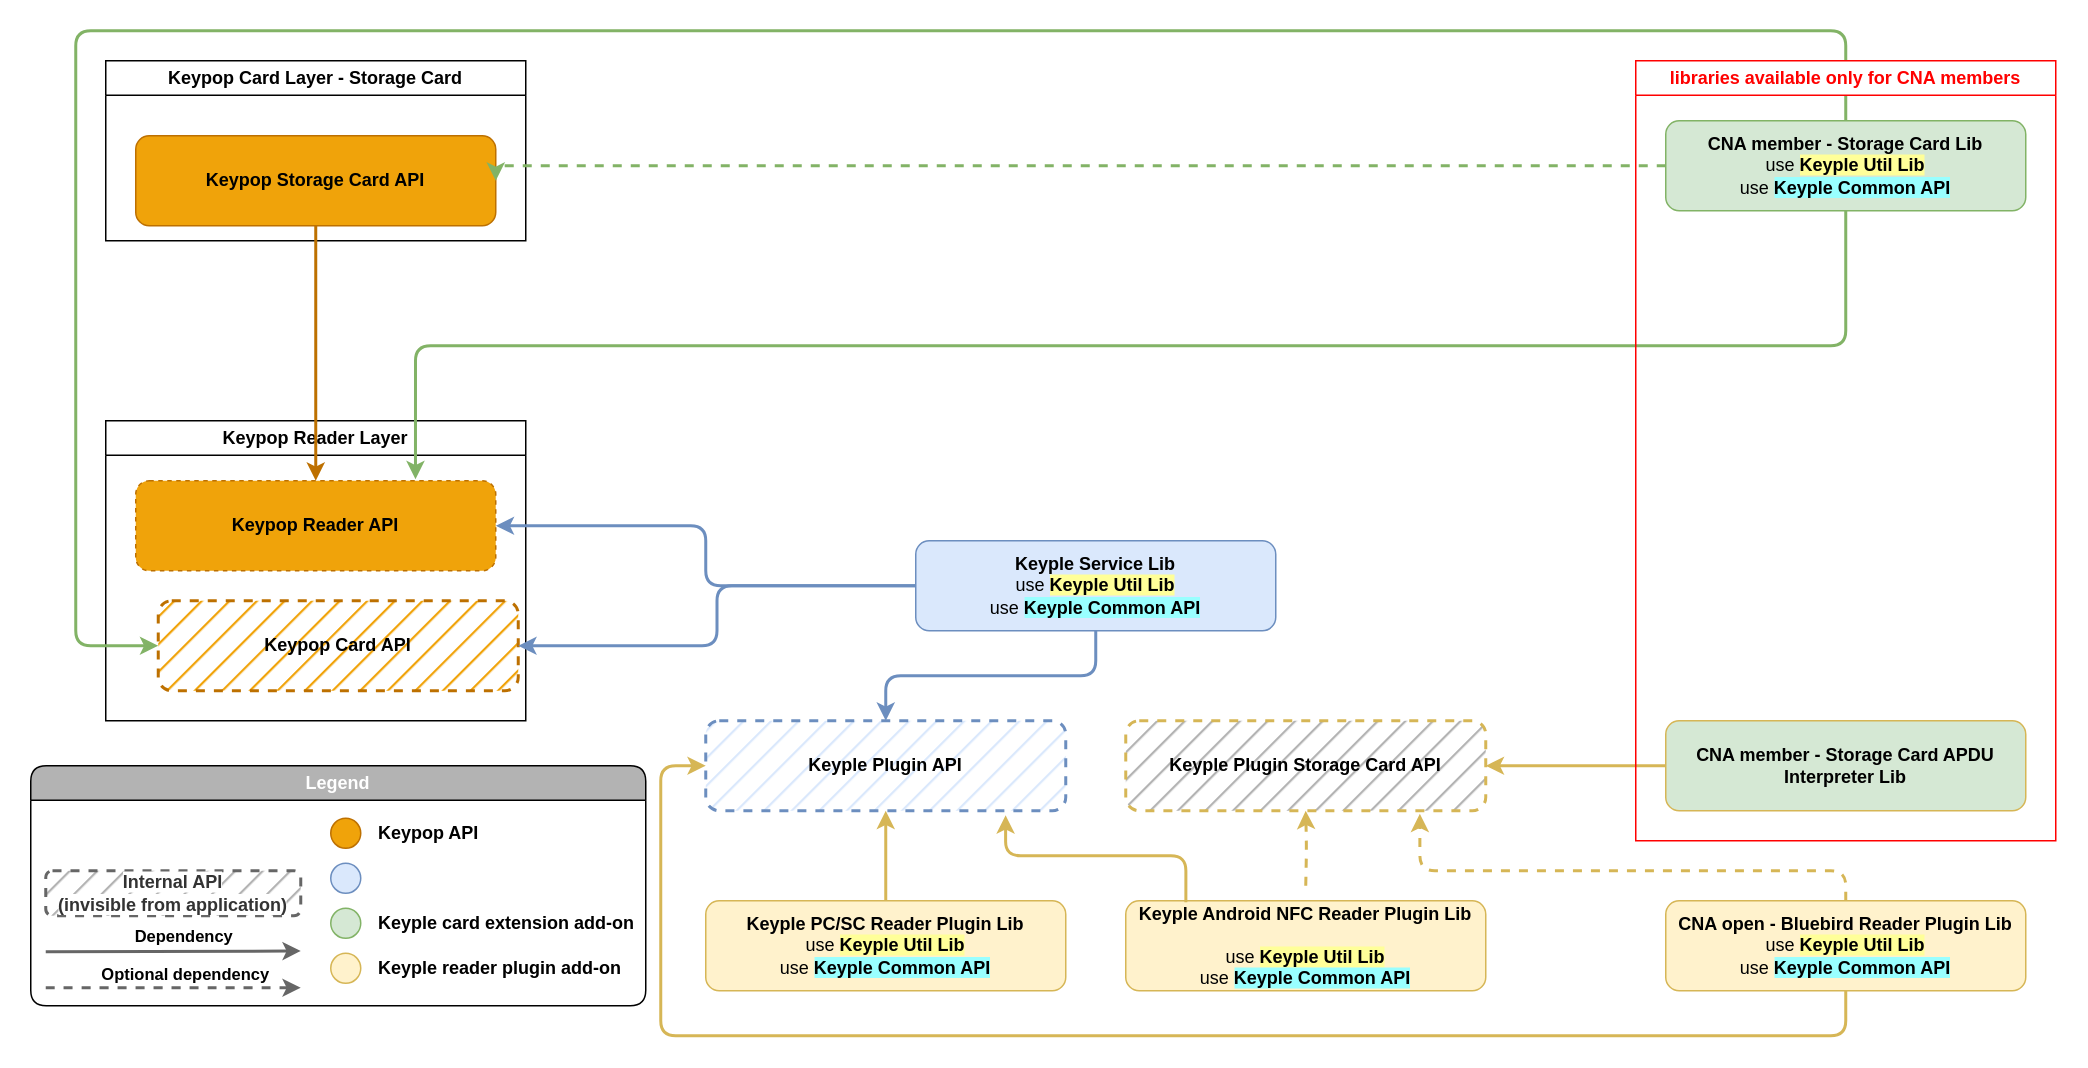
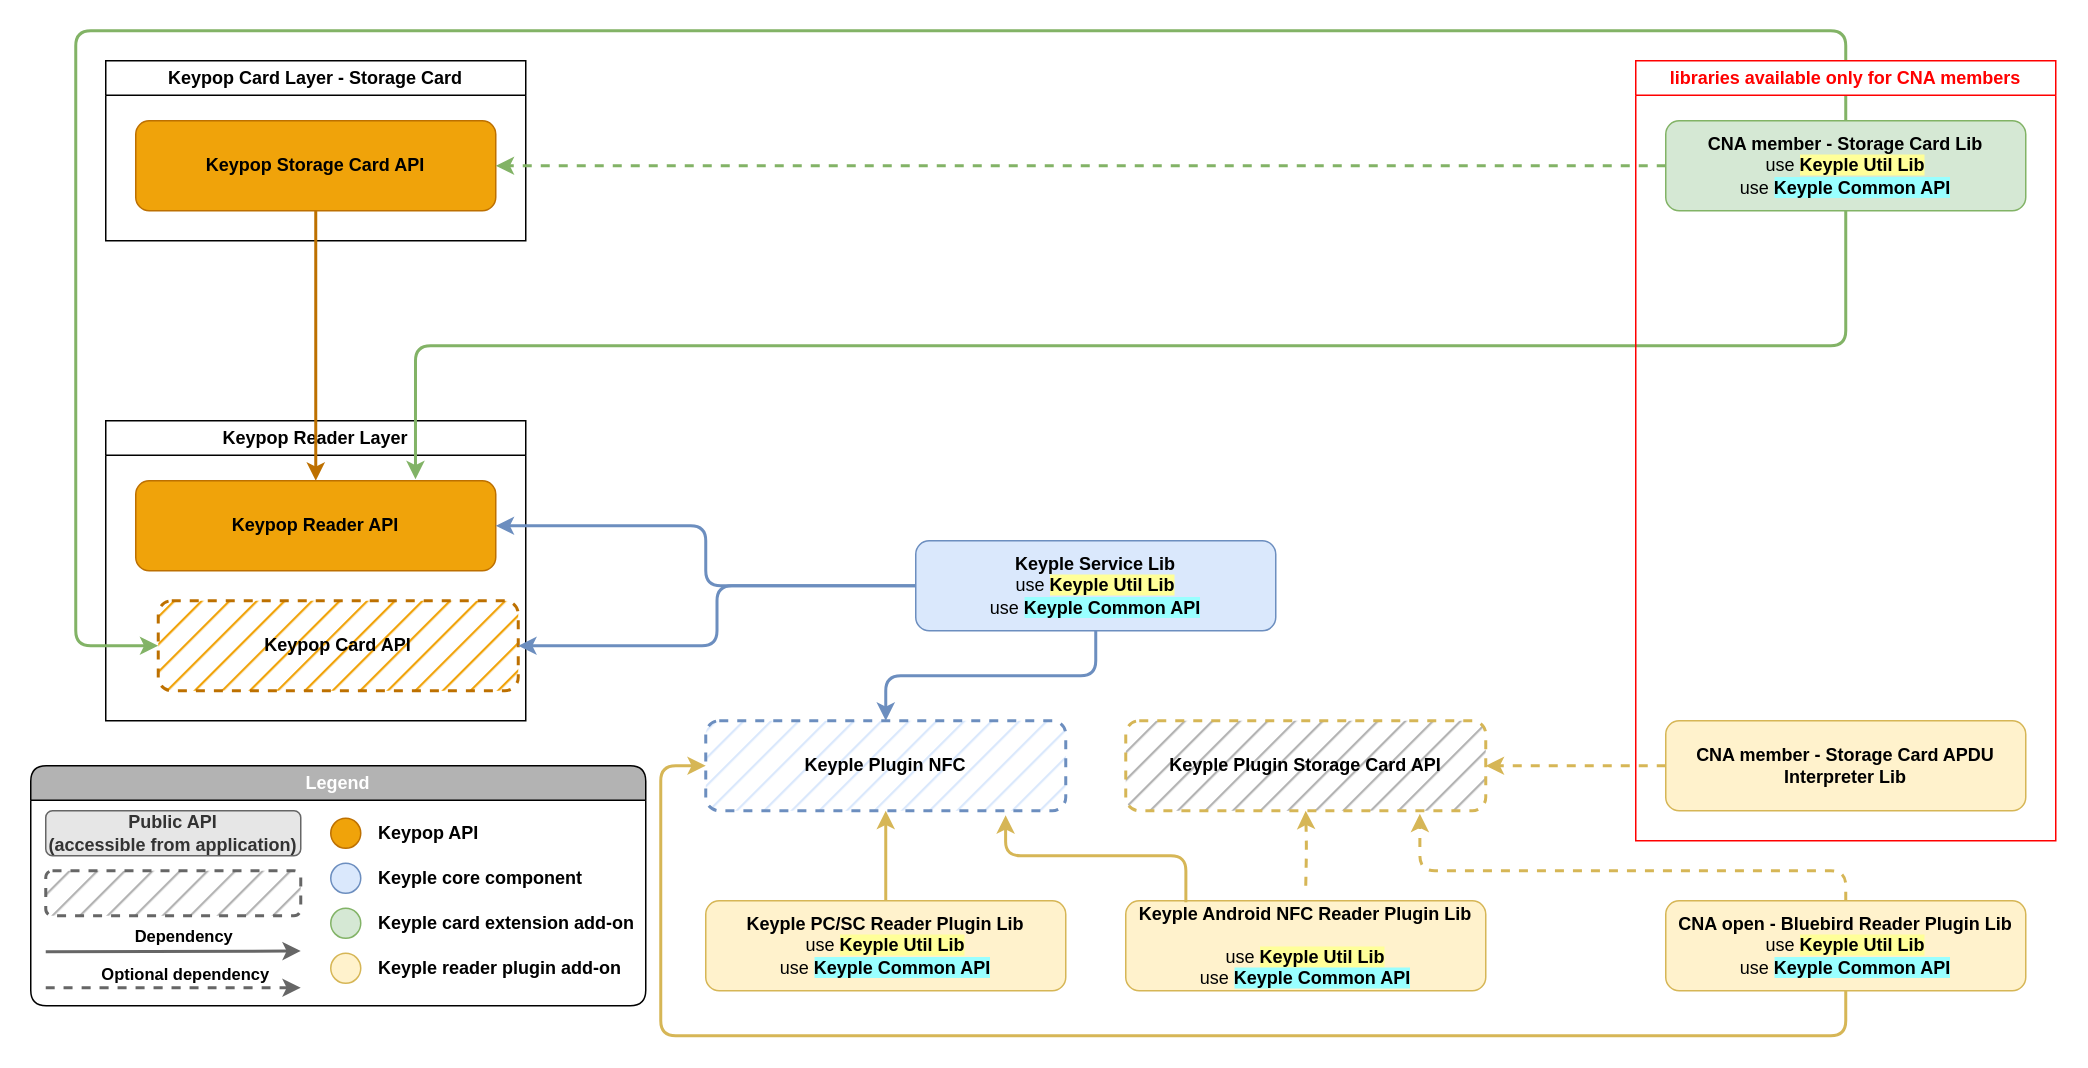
(316, 181) -> (316, 166)
(316, 526) -> (316, 526)
(886, 766) -> (886, 766)
(1580, 766) -> (1580, 766)
(1846, 766) -> (1846, 766)
none -> (173, 833)
none -> (511, 878)
(173, 893) -> none
